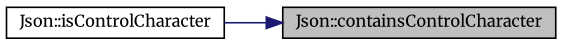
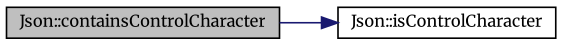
(245, 23) -> (300, 23)
